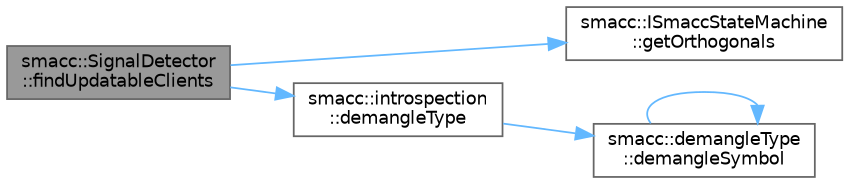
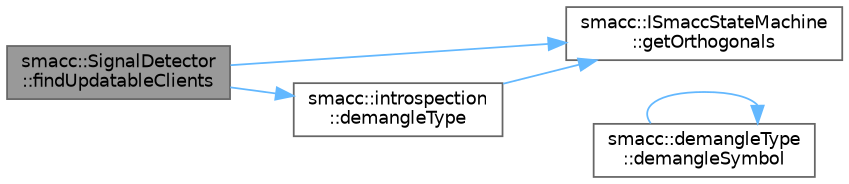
(539, 128) -> (541, 74)
